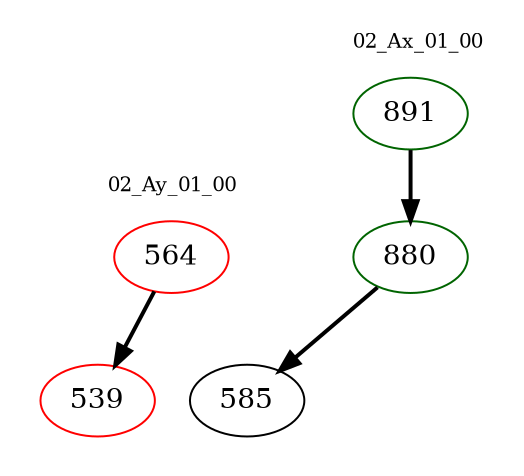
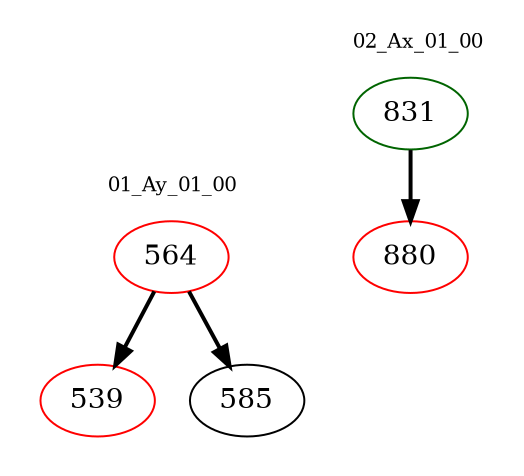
(411, 114) -> (411, 114)
(172, 186) -> (172, 186)
(411, 257) -> (411, 257)
(336, 322) -> (204, 320)
